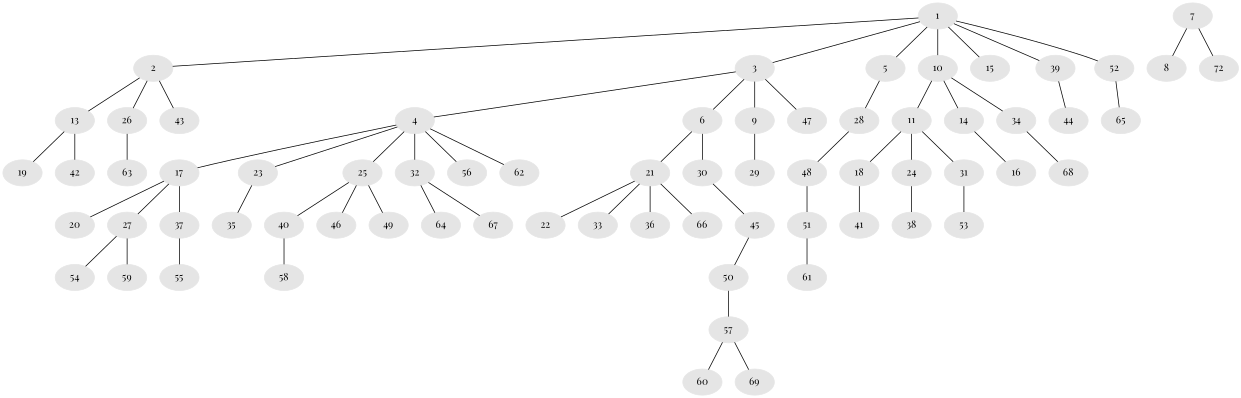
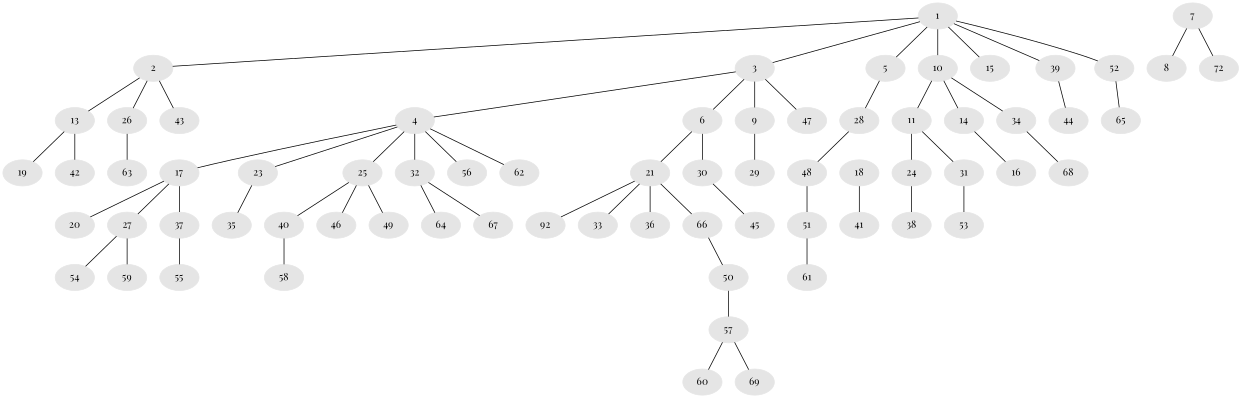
(886, 147) -> none
(546, 225) -> (546, 225)
(742, 251) -> (716, 251)
